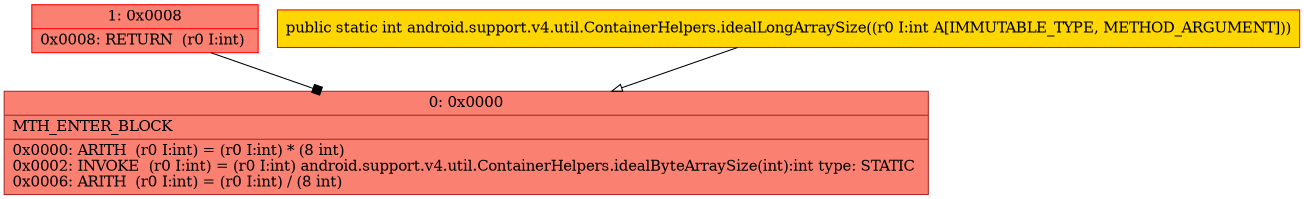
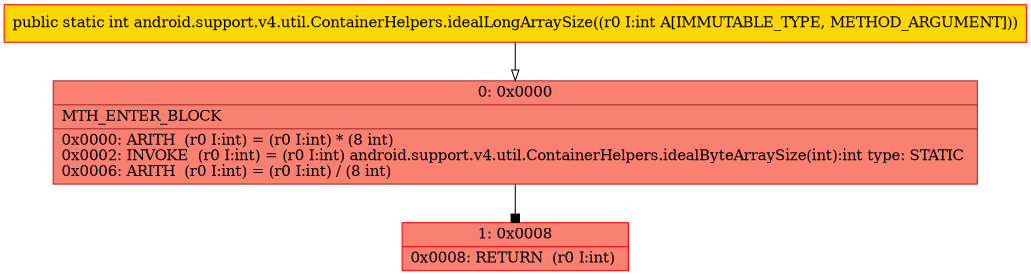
(261, 70) -> (515, 198)
